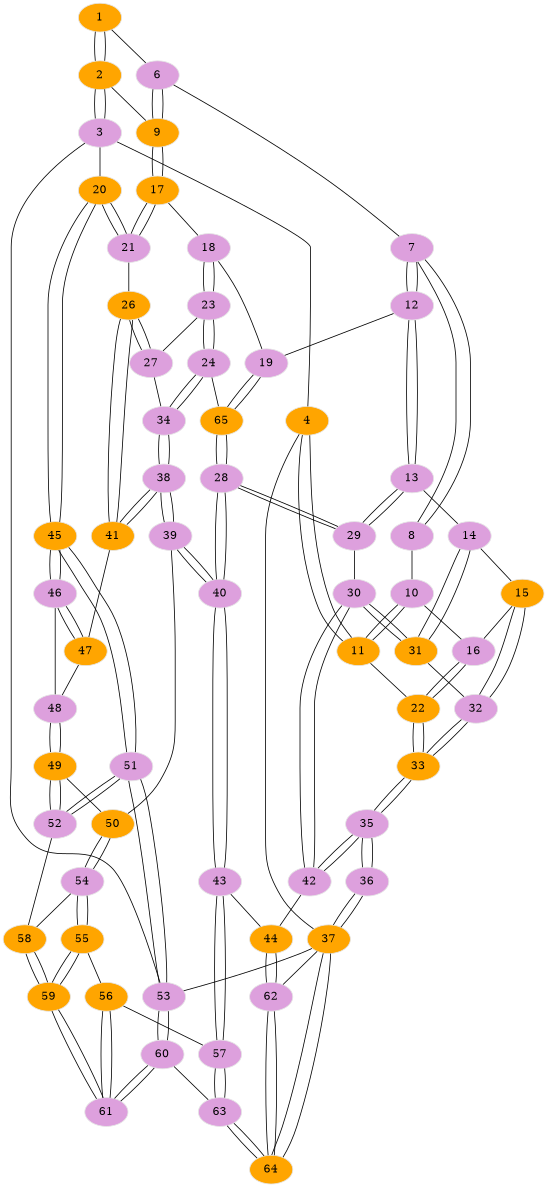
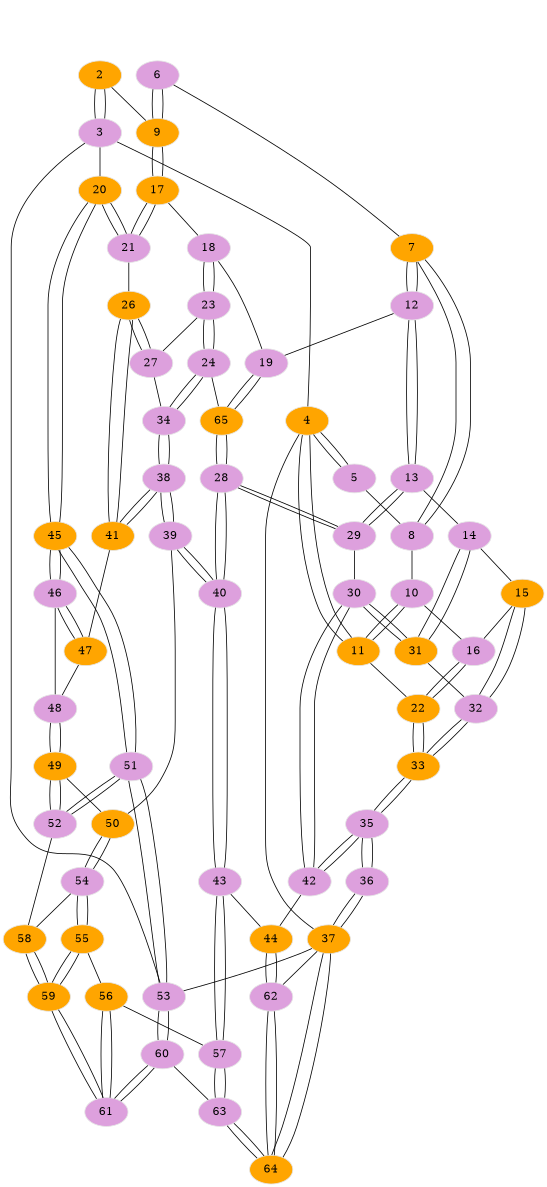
(100, 18) -> none
(412, 248) -> (412, 248)
none -> (354, 478)
